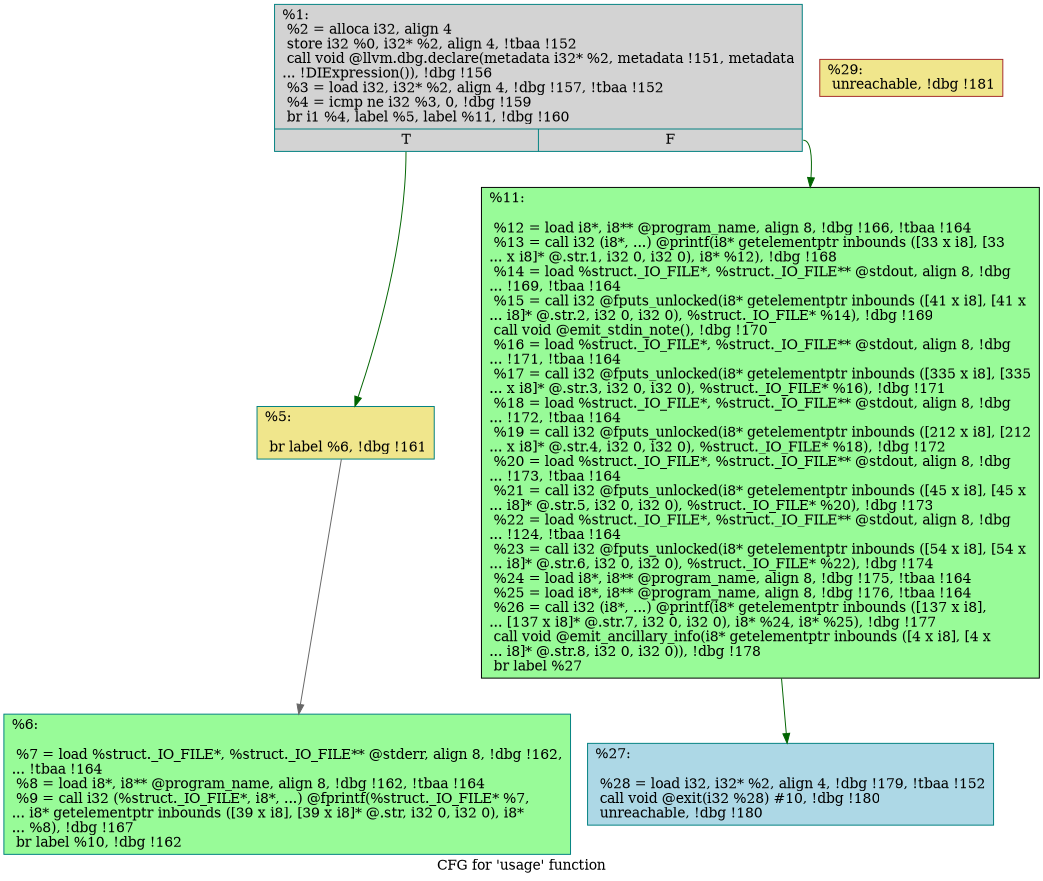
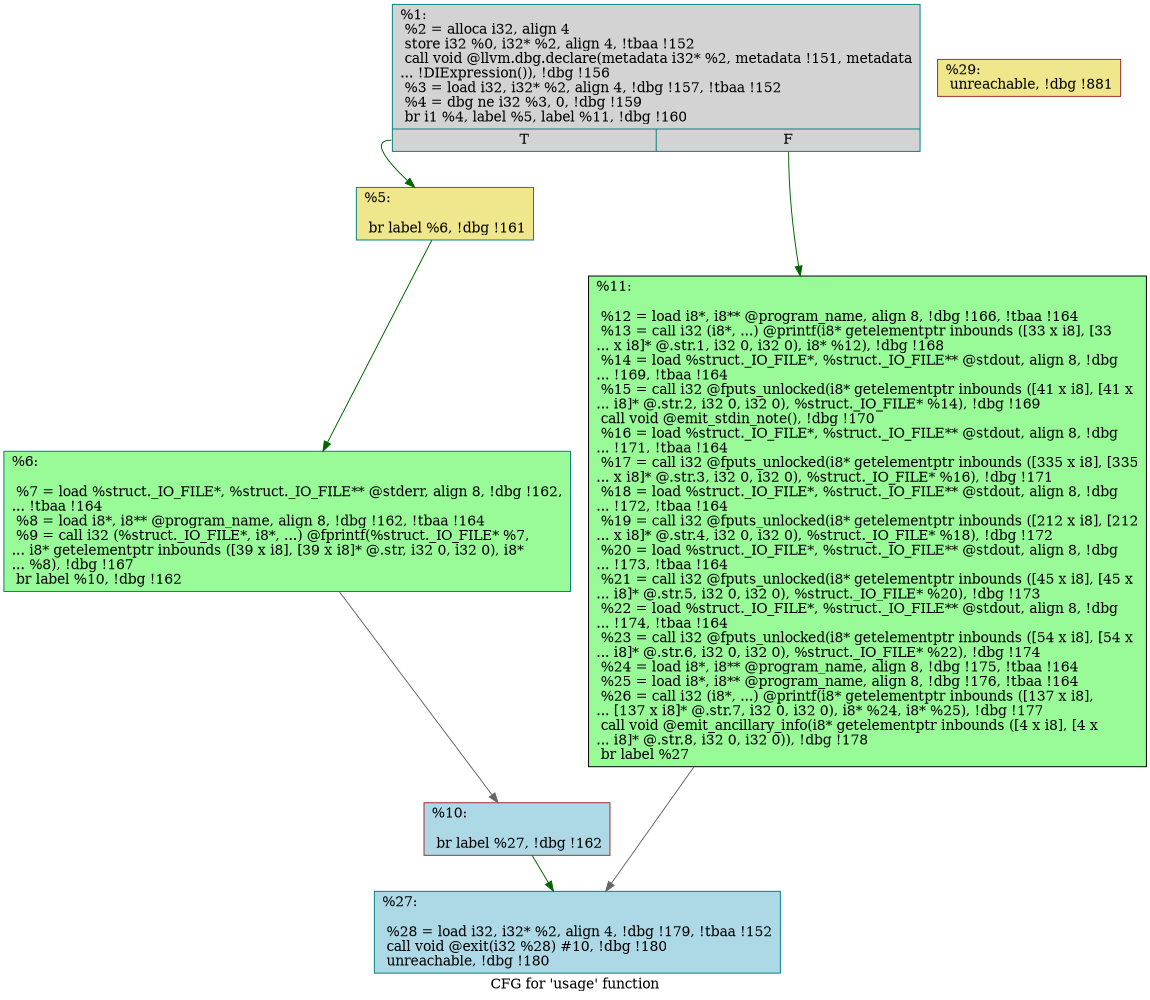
(911, 85) -> (1029, 85)
(407, 103) -> (521, 103)
(555, 535) -> (663, 624)
(321, 582) -> (380, 341)
(784, 706) -> (653, 825)
none -> (517, 829)
